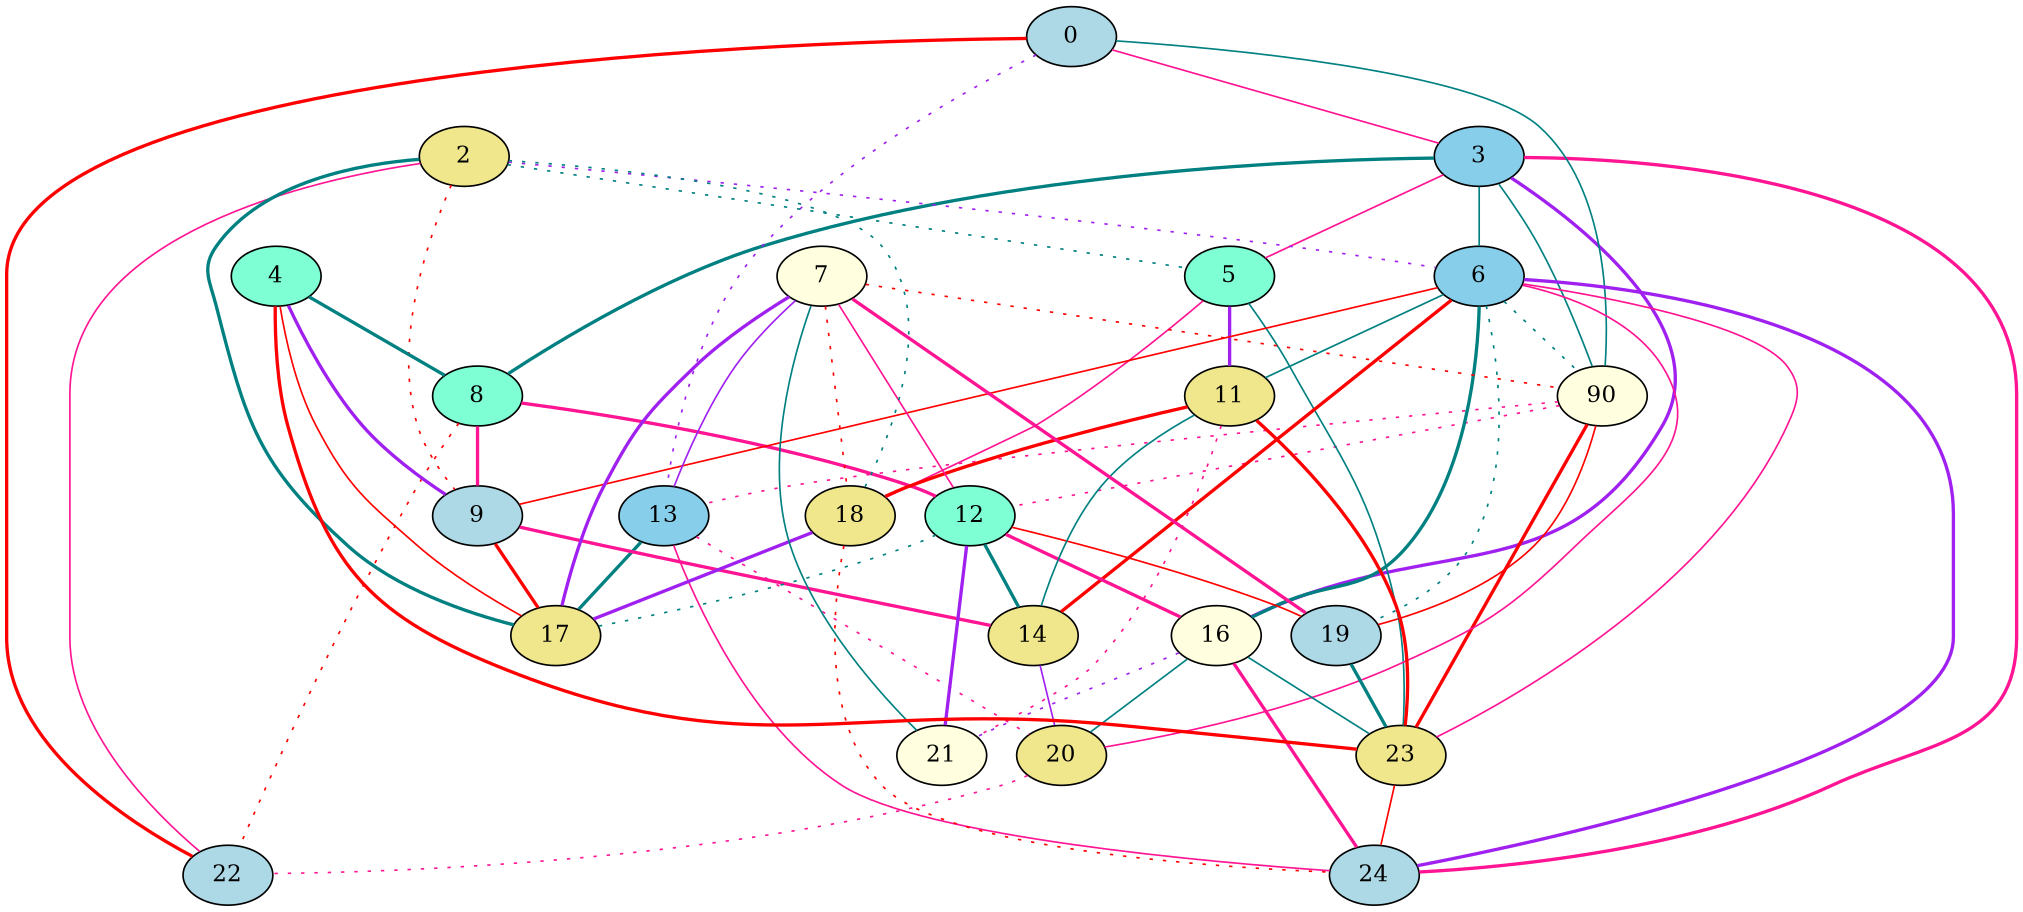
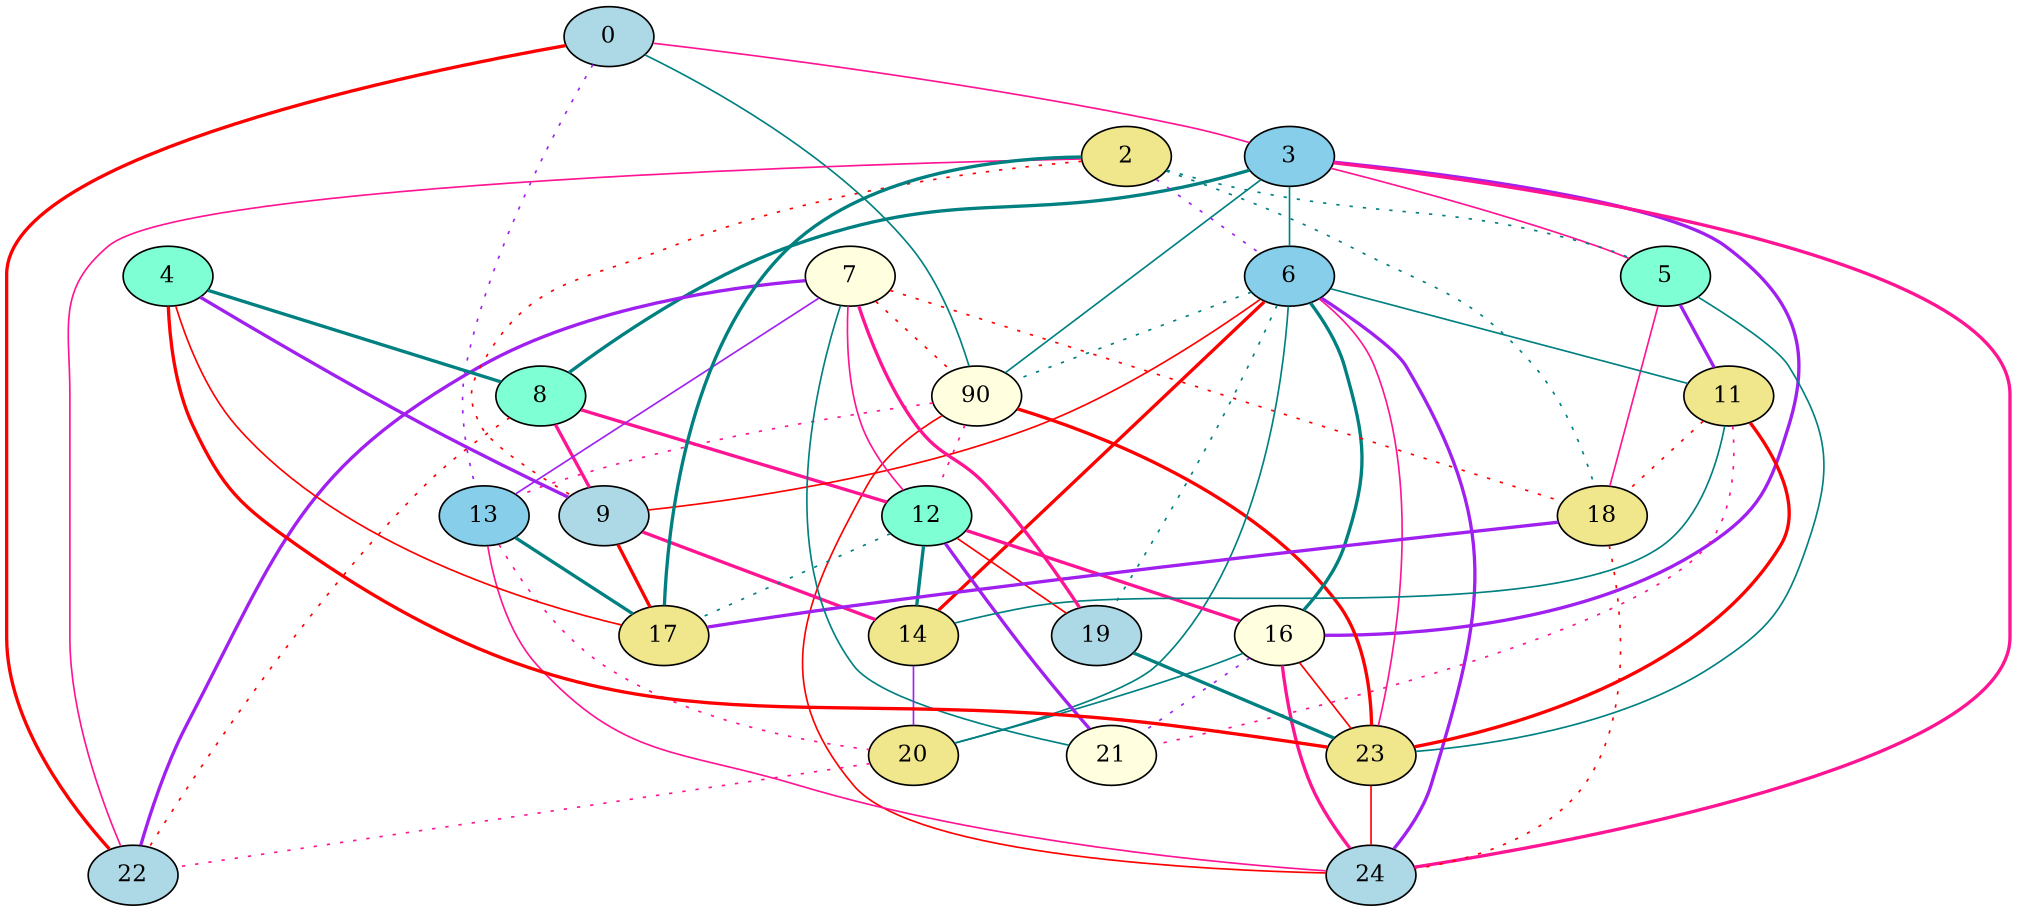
(634, 433) -> (371, 440)
(1042, 444) -> (1666, 456)
(1487, 581) -> (858, 789)
(1526, 591) -> (1216, 584)
(1299, 690) -> (1323, 692)
